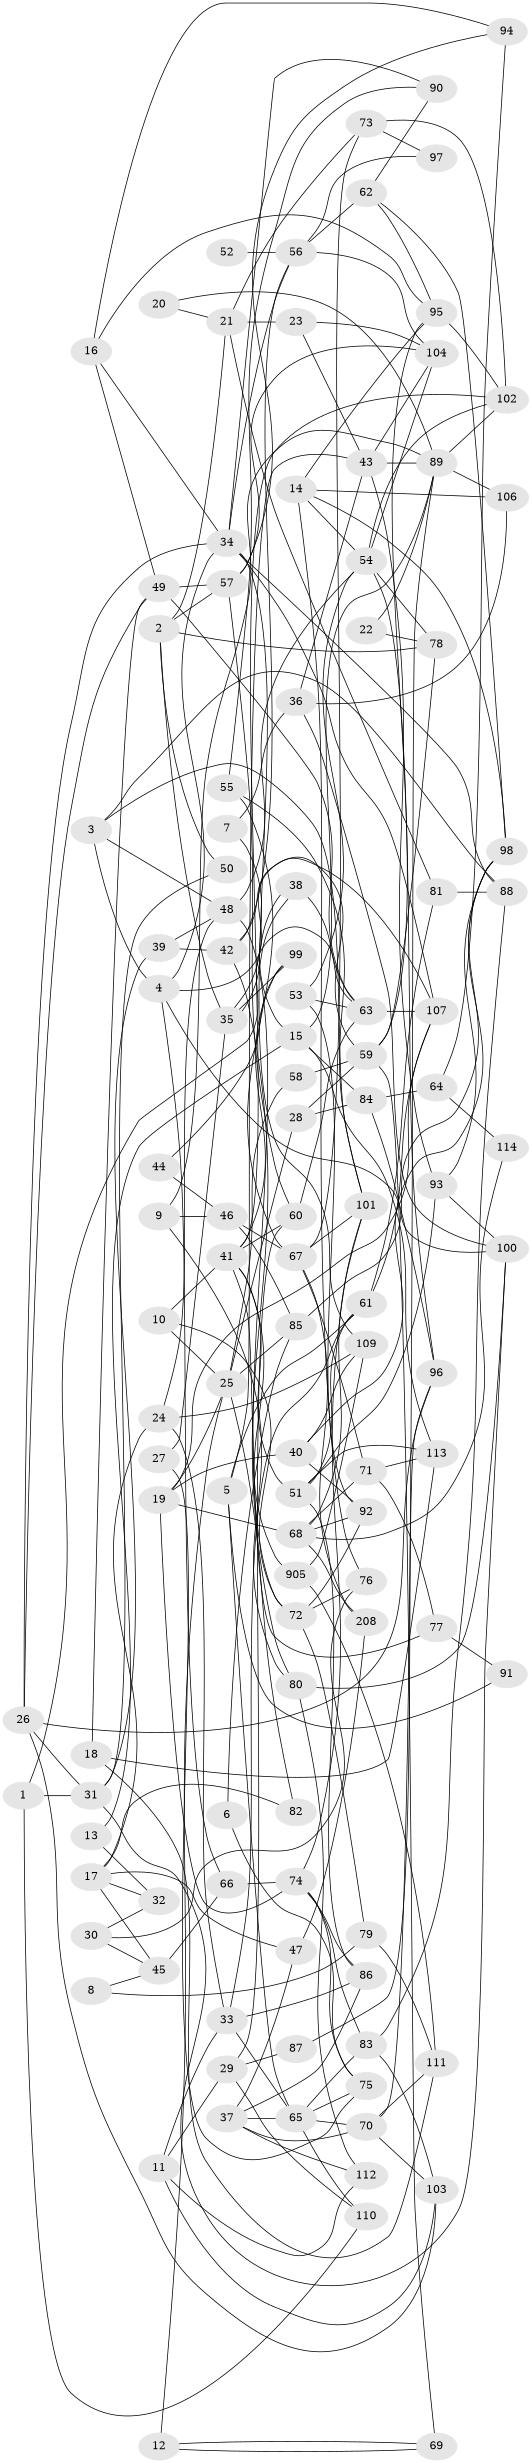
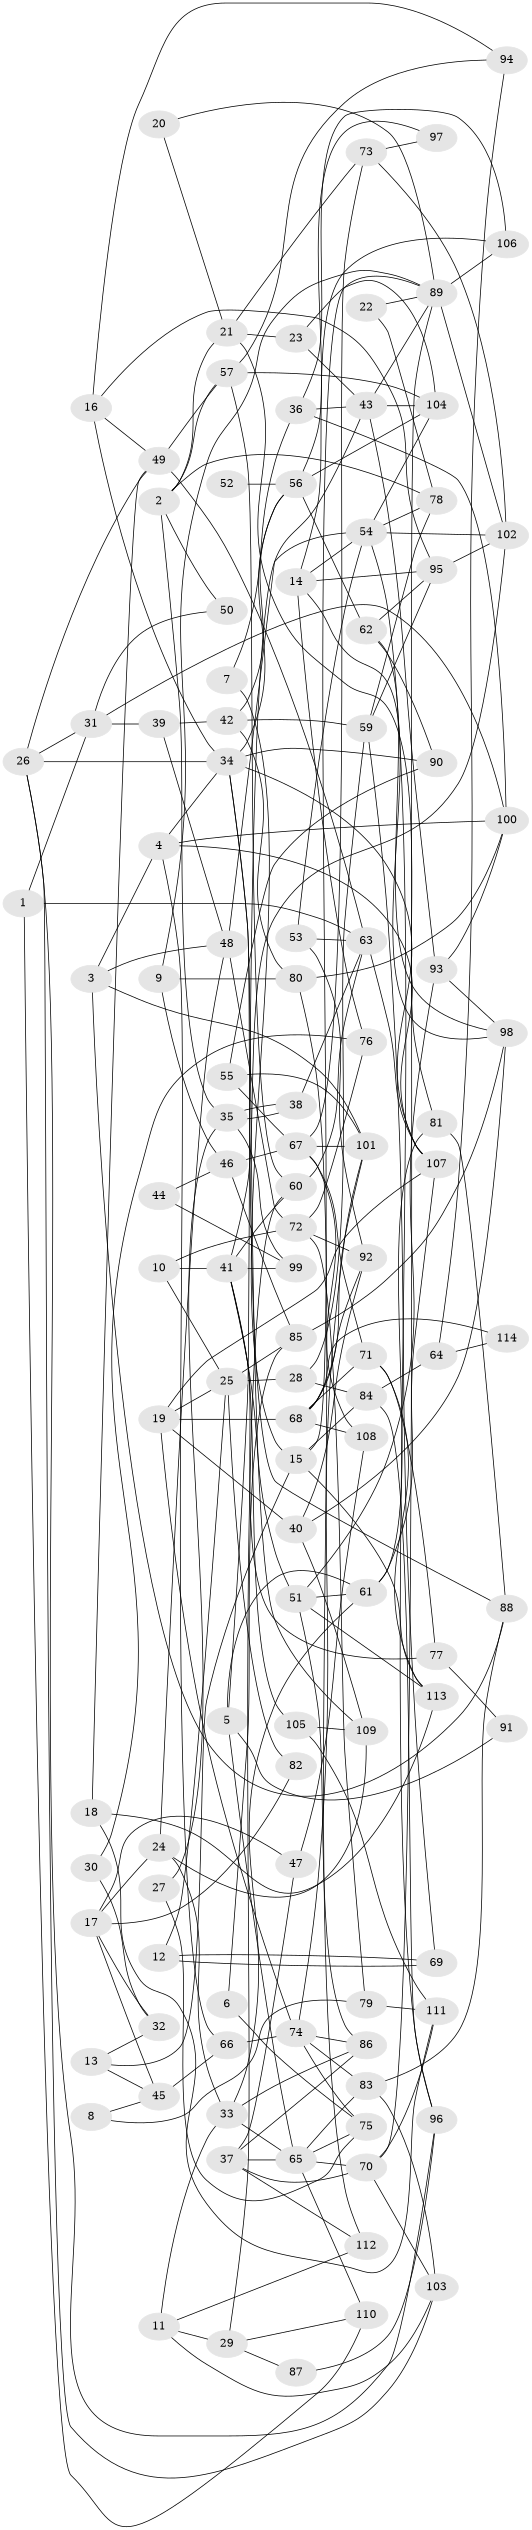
(296, 1078) -> none
(296, 1575) -> (296, 1726)
(366, 1622) -> (366, 1437)
(125, 1953) -> (125, 2079)
